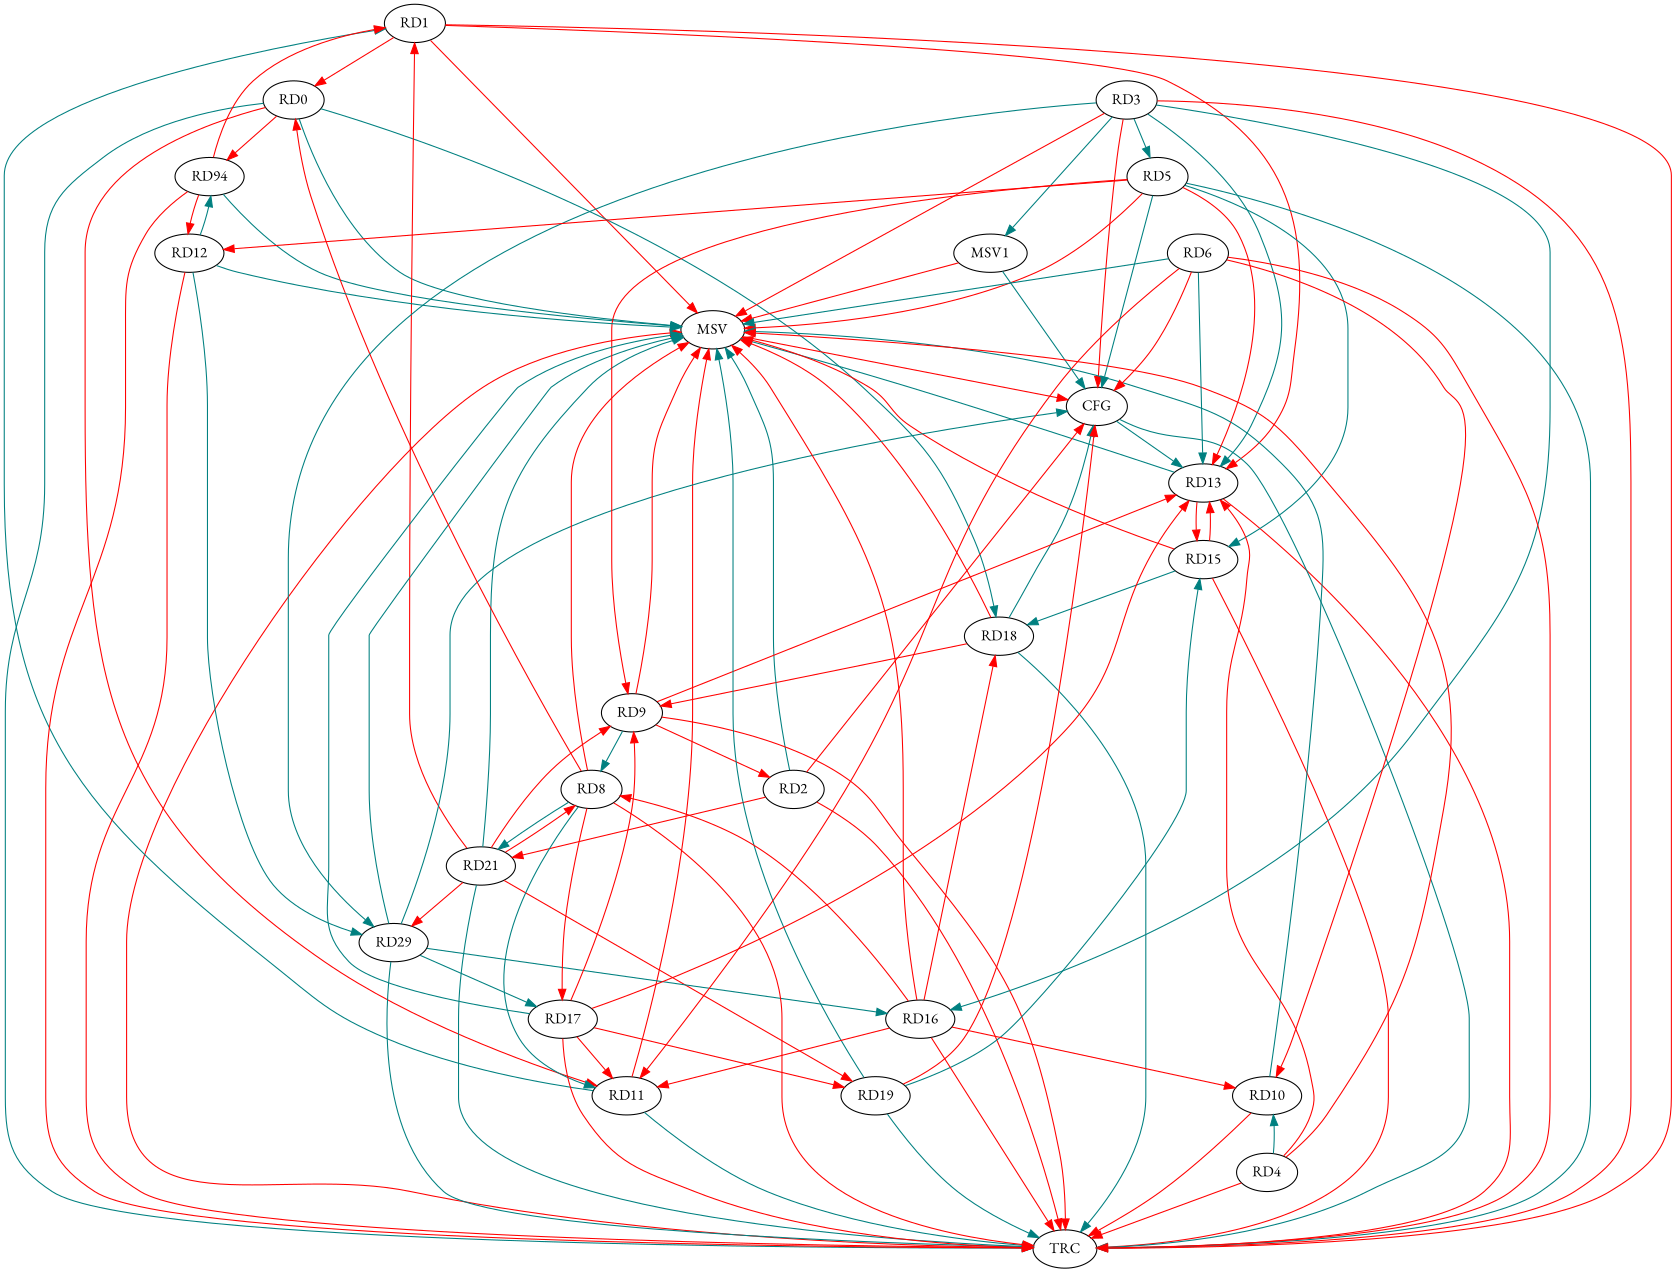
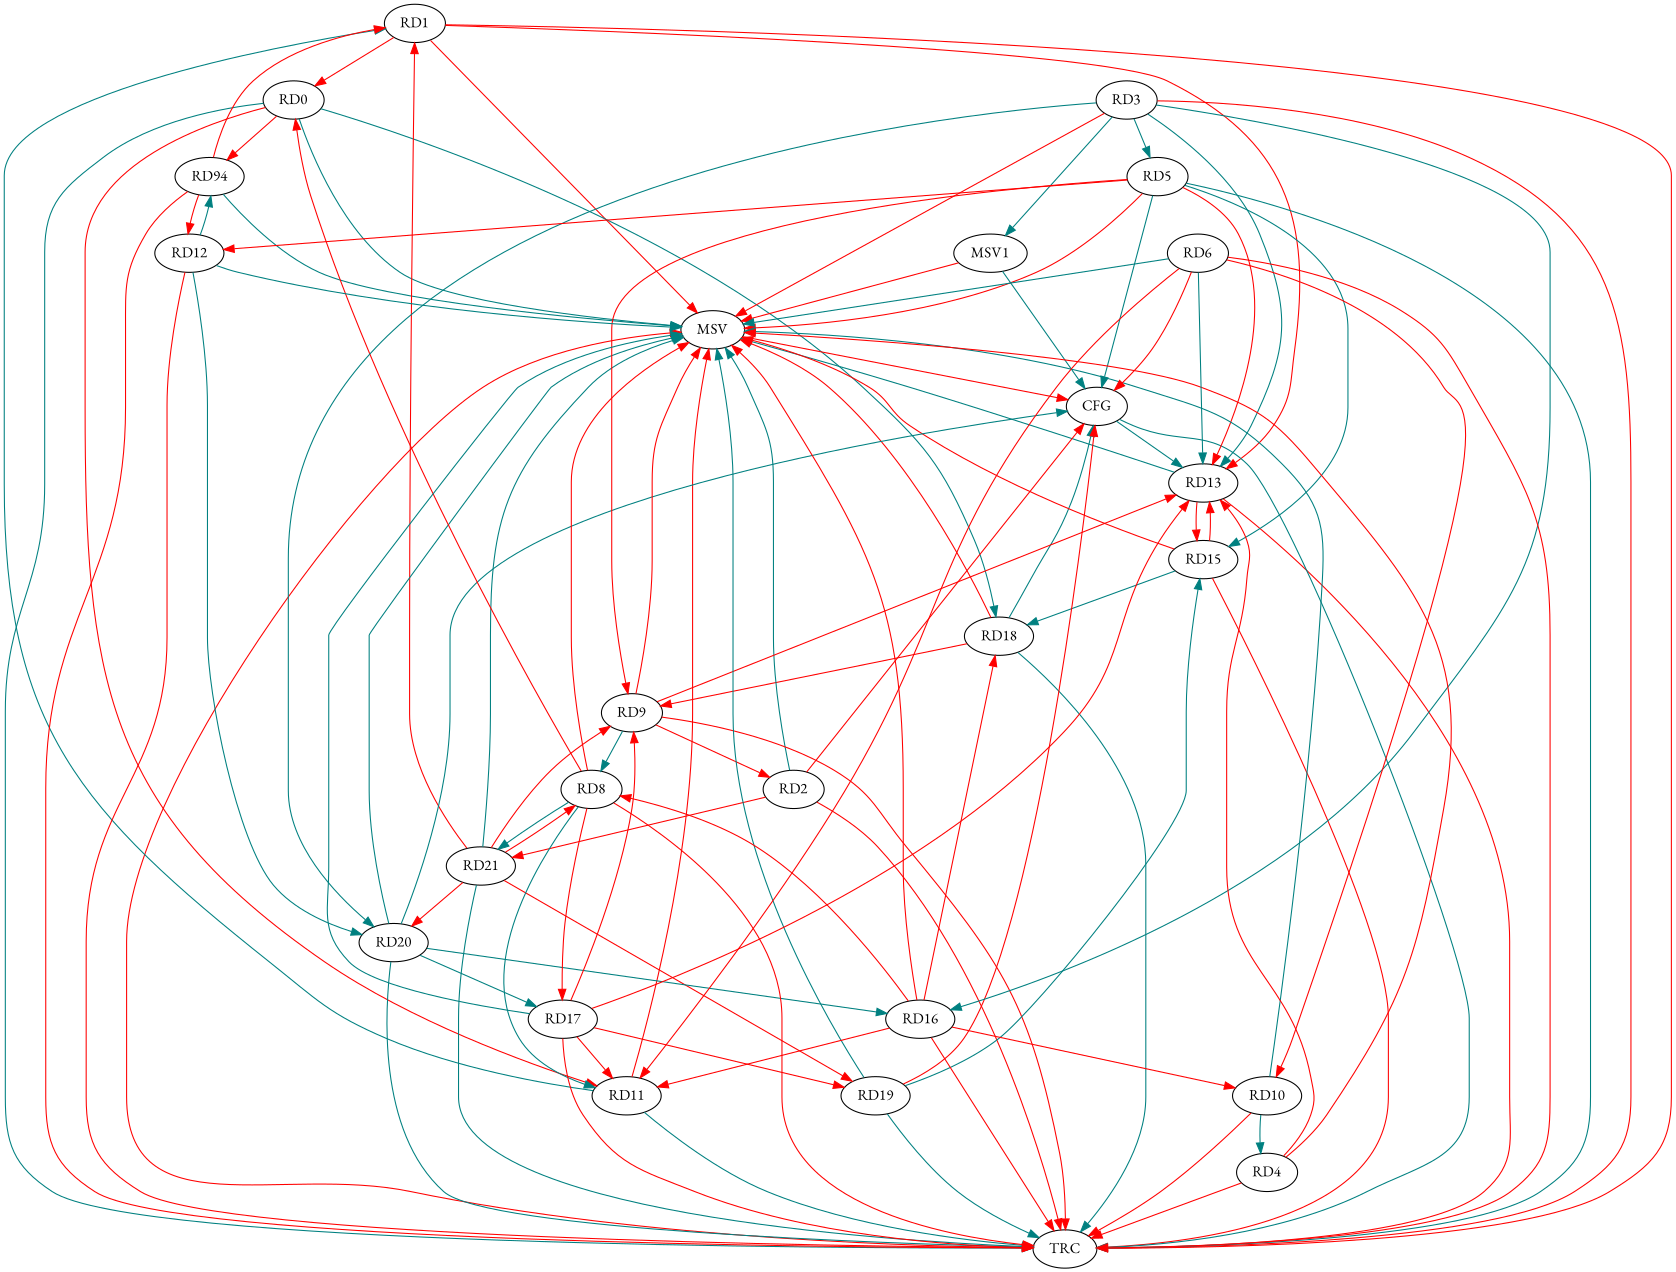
(1108, 248) -> none
(394, 943) -> (394, 943)
(1274, 1140) -> (1260, 1129)
